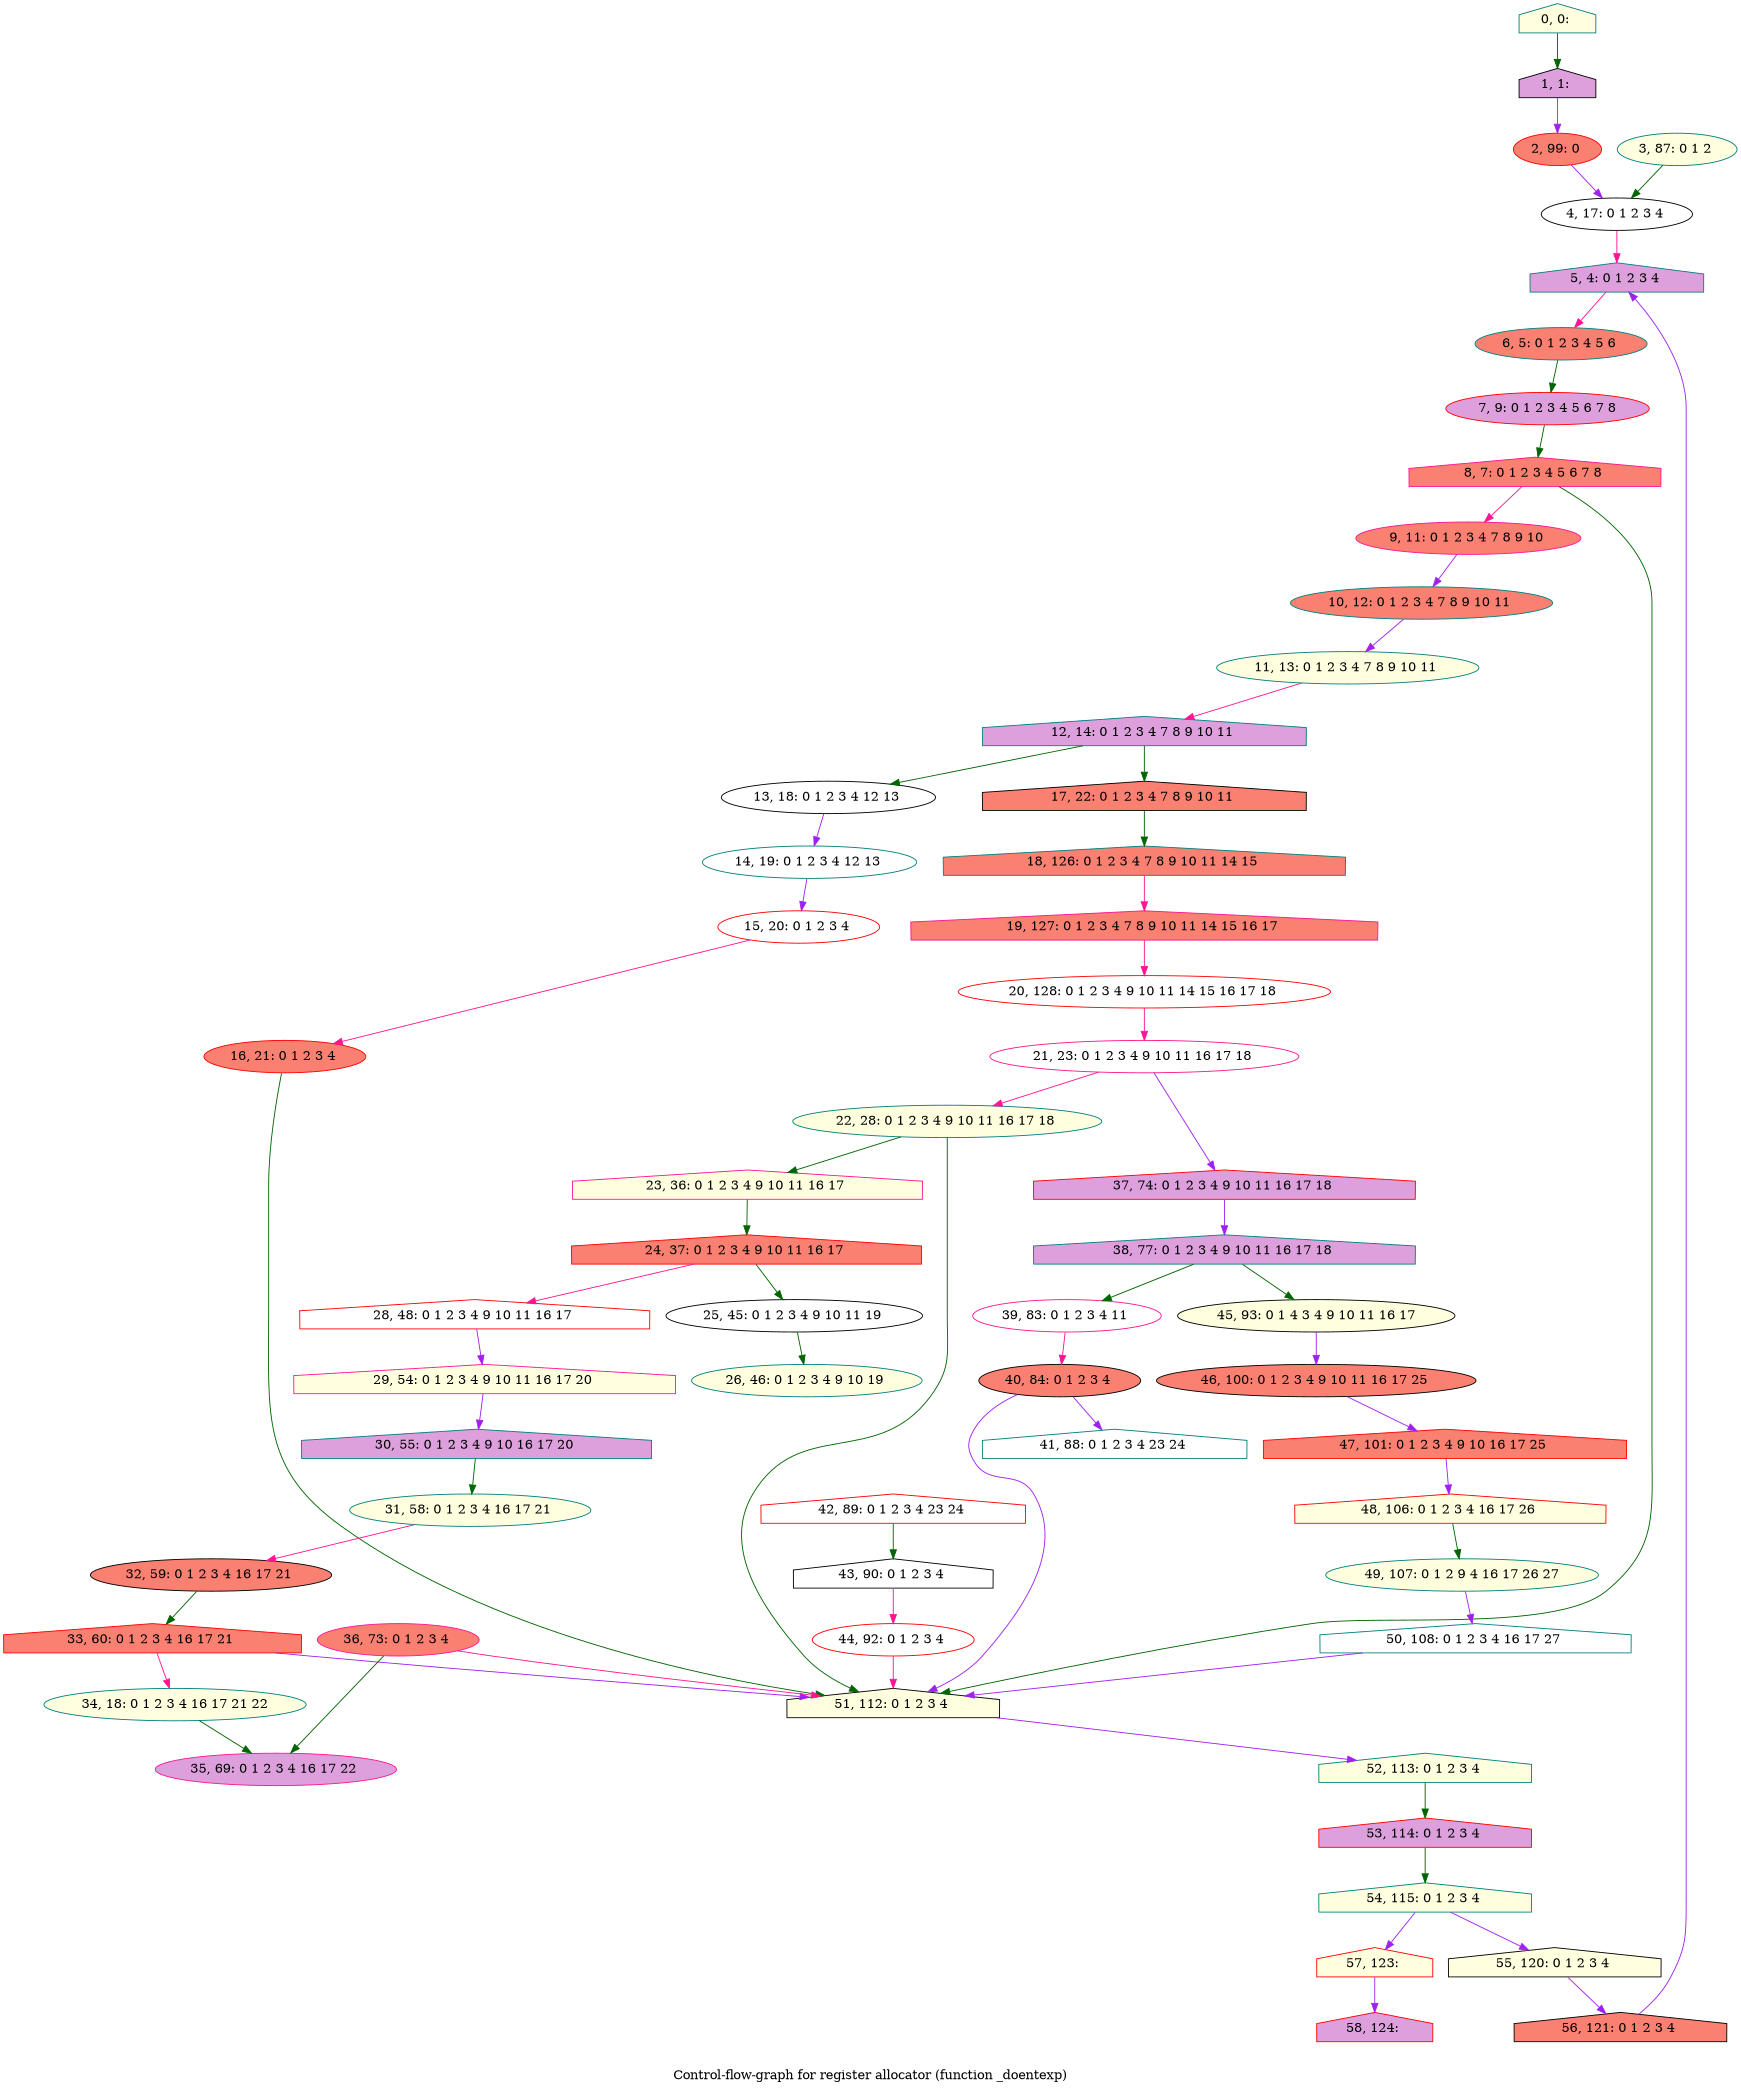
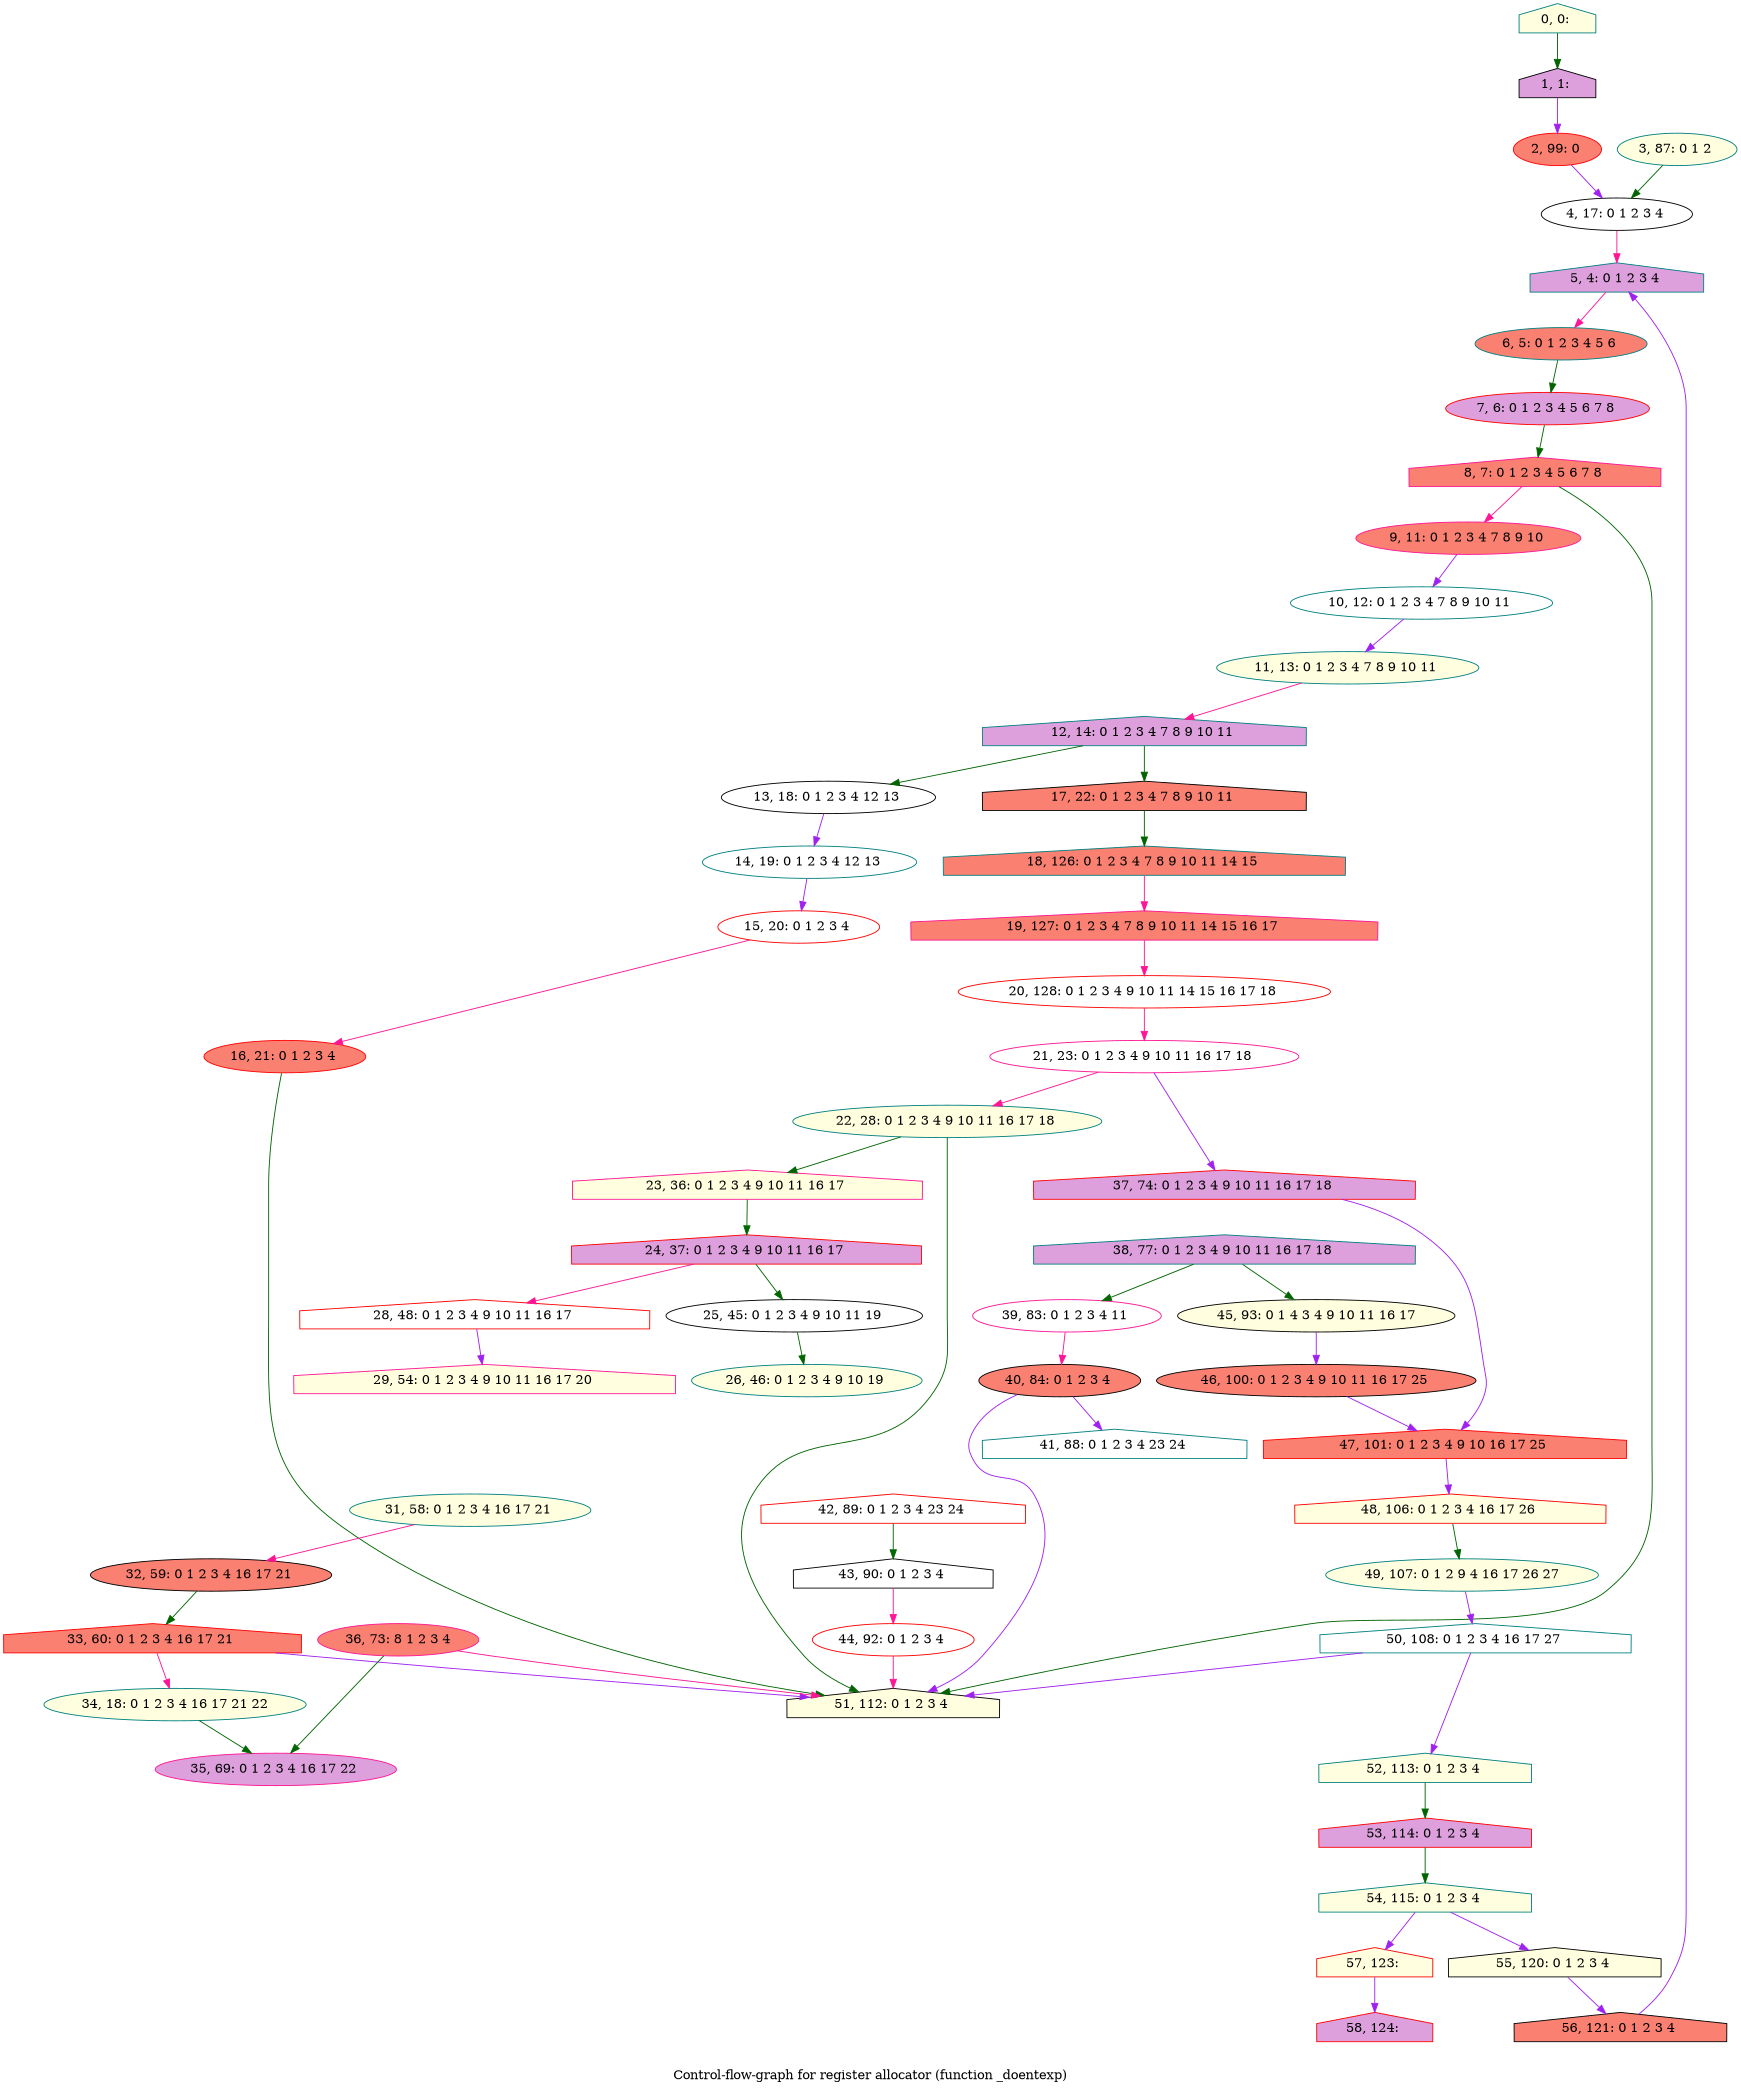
(1548, 409) -> (1548, 409)
(1422, 603) -> (1422, 603)
(1224, 1213) -> (1464, 1280)
(747, 1251) -> (747, 1251)
(477, 1445) -> none
(398, 1640) -> (398, 1640)
(1172, 1739) -> (1453, 1699)
